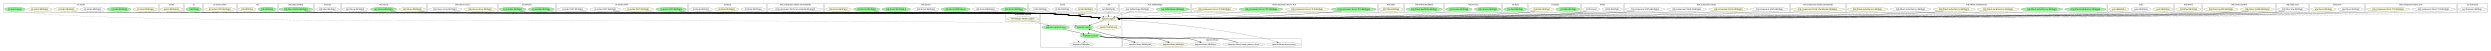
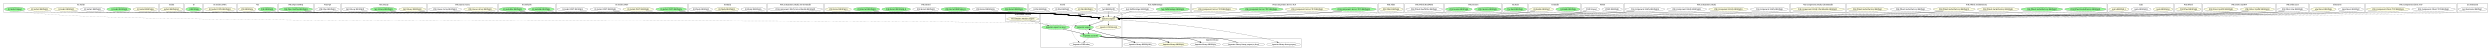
(1424, 9) -> (1424, 9)
